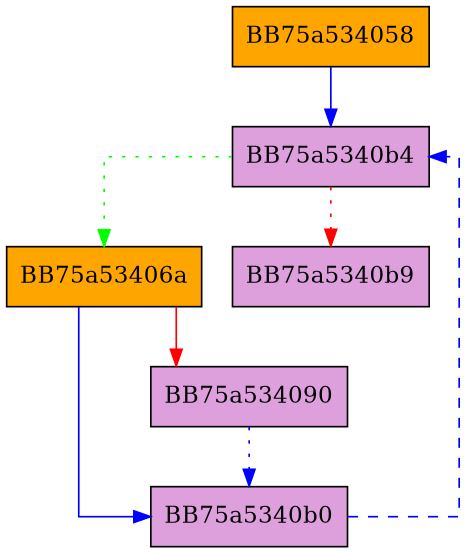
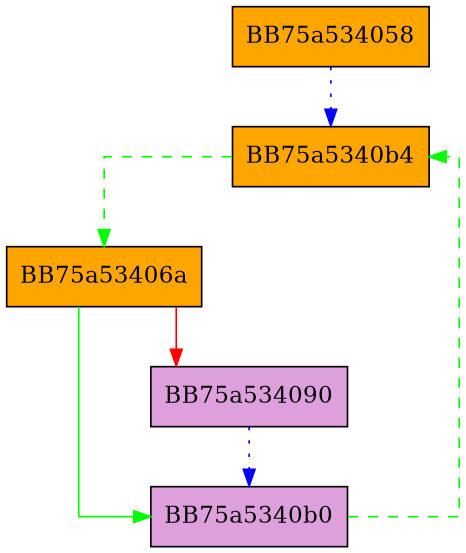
(331, 88) -> (331, 88)
(132, 157) -> (132, 157)
(331, 157) -> (331, 157)
(331, 277) -> none
(459, 386) -> (459, 386)
(79, 439) -> (79, 439)
